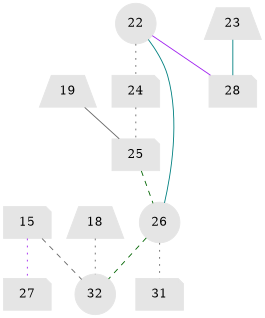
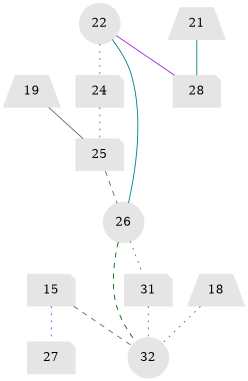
(233, 24) -> (197, 24)
(147, 187) -> (111, 187)
none -> (148, 322)
